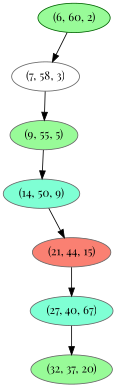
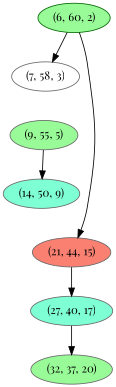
(45, 102) -> none
(55, 219) -> (95, 131)
(72, 311) -> (72, 311)
